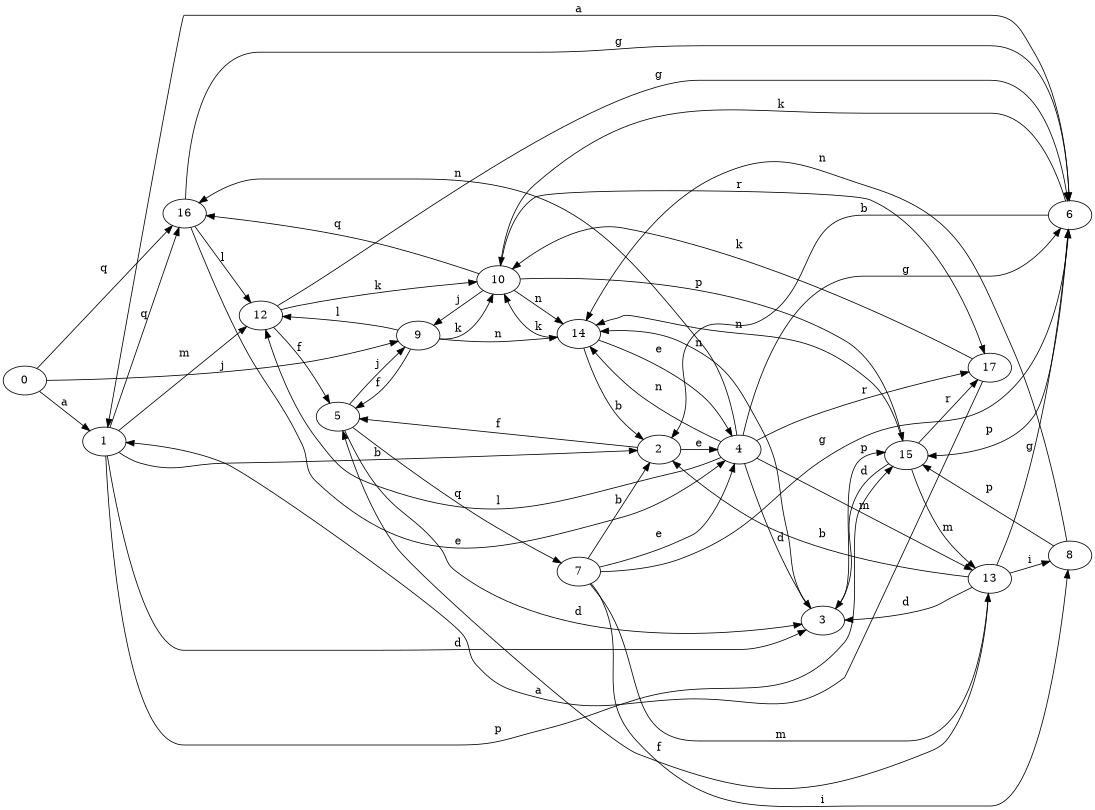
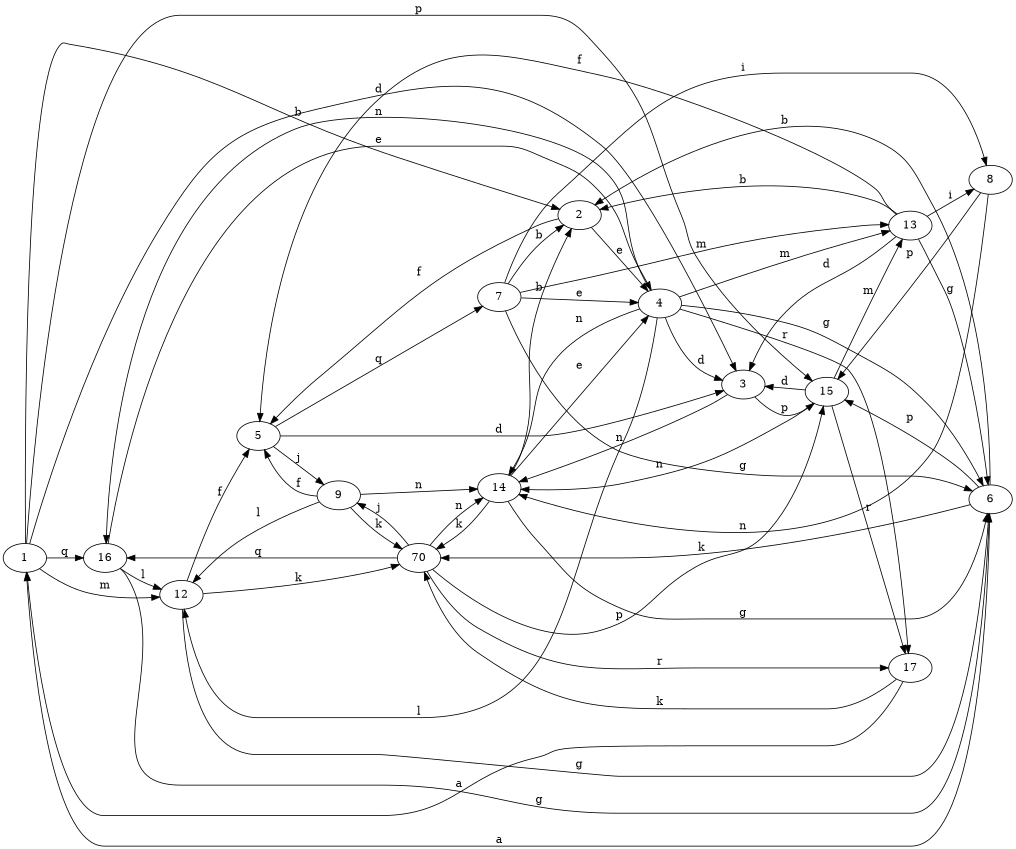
(499, 280) -> (419, 558)
(25, 380) -> none
none -> (752, 619)
